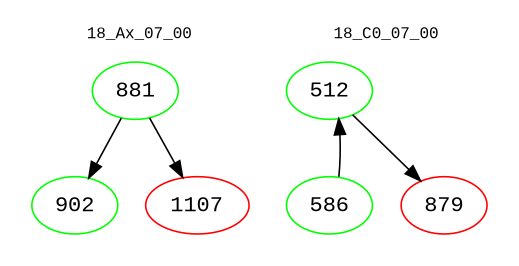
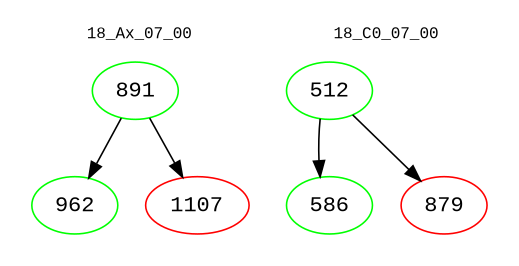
(135, 91) -> (135, 91)
(340, 156) -> (319, 140)
(75, 205) -> (75, 205)
